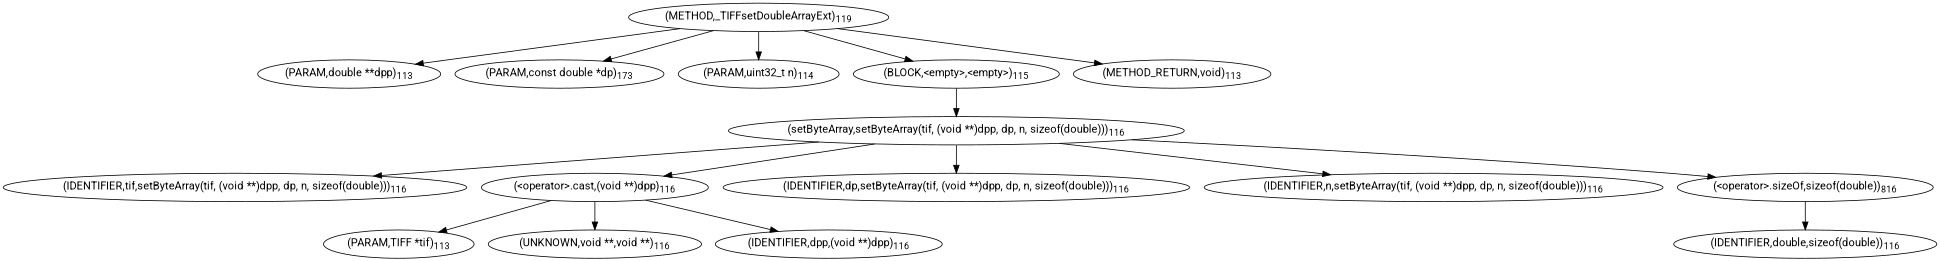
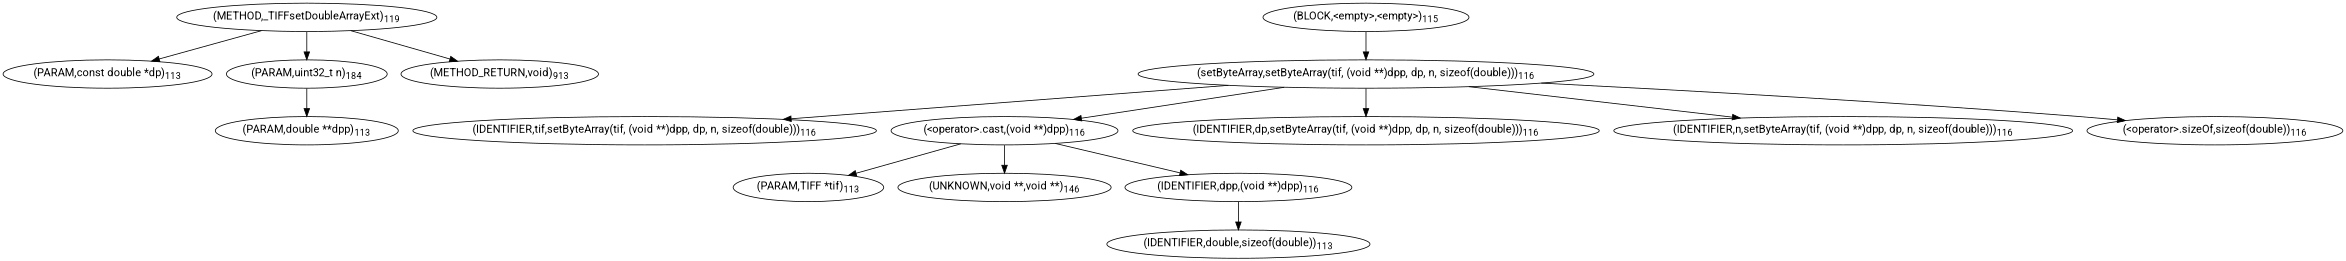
(854, 45) -> none
(552, 46) -> (307, 99)
(625, 73) -> (173, 73)
(806, 73) -> (354, 73)
(1234, 73) -> (561, 73)
(1889, 186) -> (2299, 130)
(1805, 212) -> (1238, 212)
(662, 243) -> (1072, 186)
(1892, 243) -> (1325, 243)
